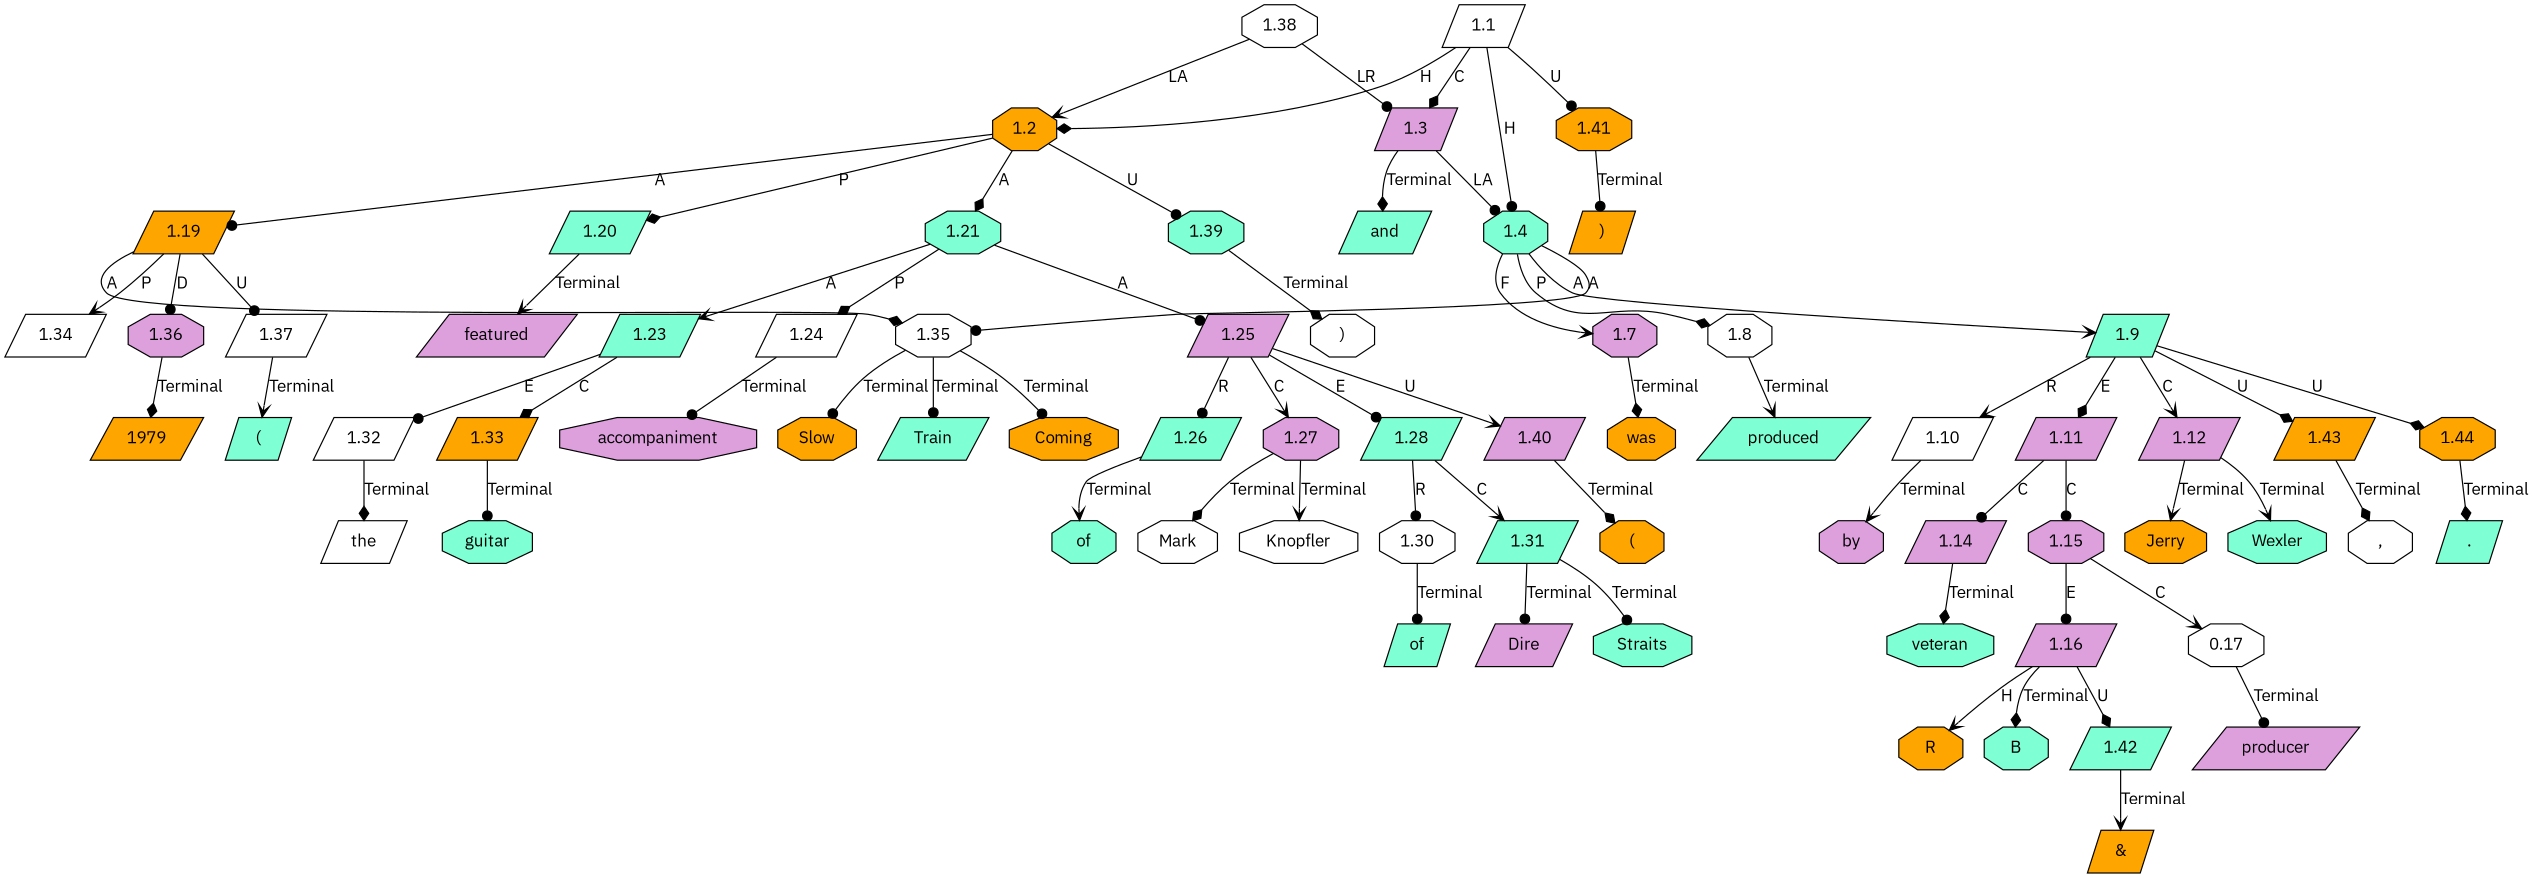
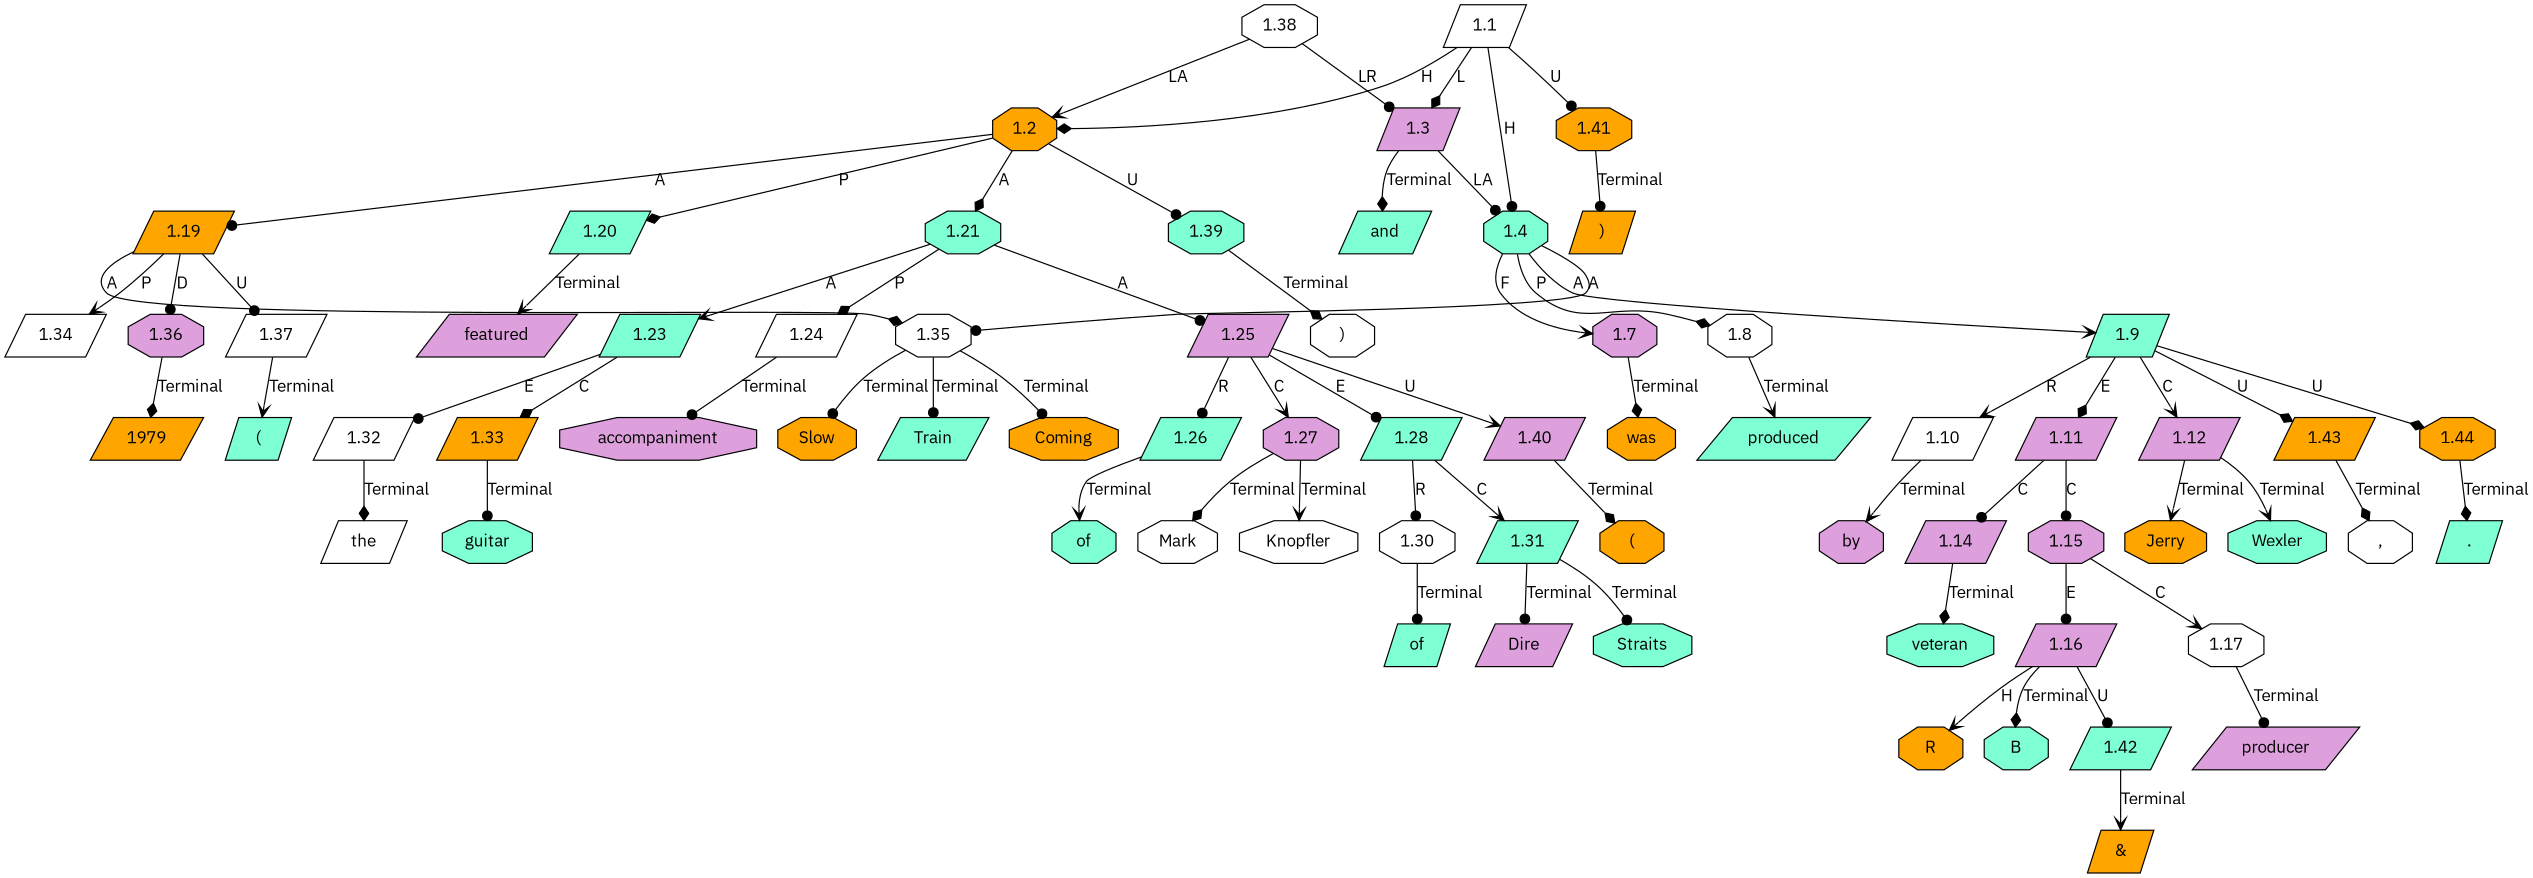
(1460, 78) -> (1461, 78)
(2226, 645) -> (2226, 645)
(2090, 690) -> (2091, 693)
